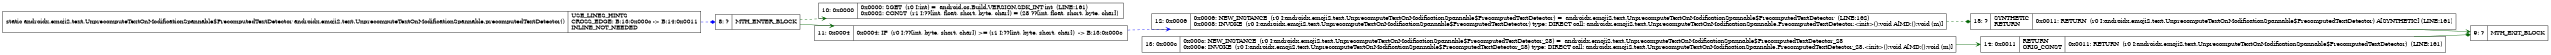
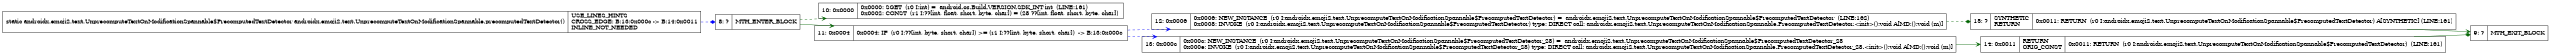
none -> (1140, 36)
